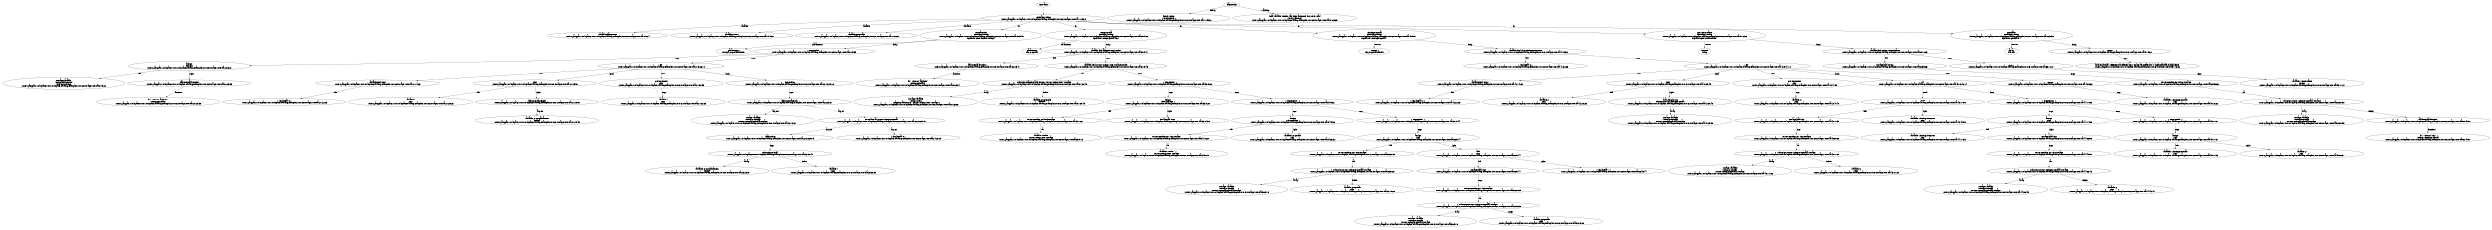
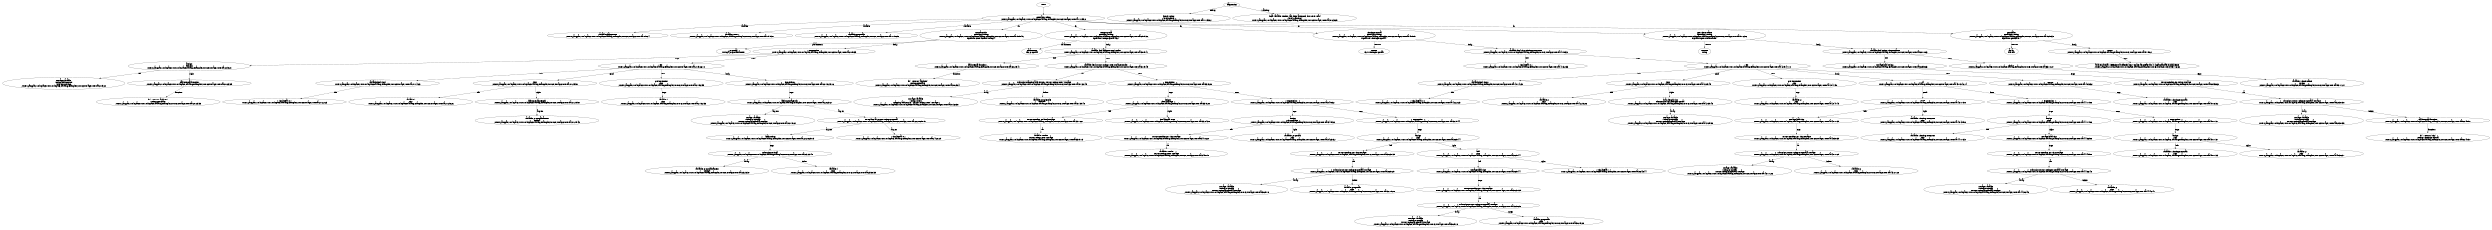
(1043, 5) -> (1043, 5)
(733, 51) -> (733, 51)
(1374, 51) -> (1374, 51)
